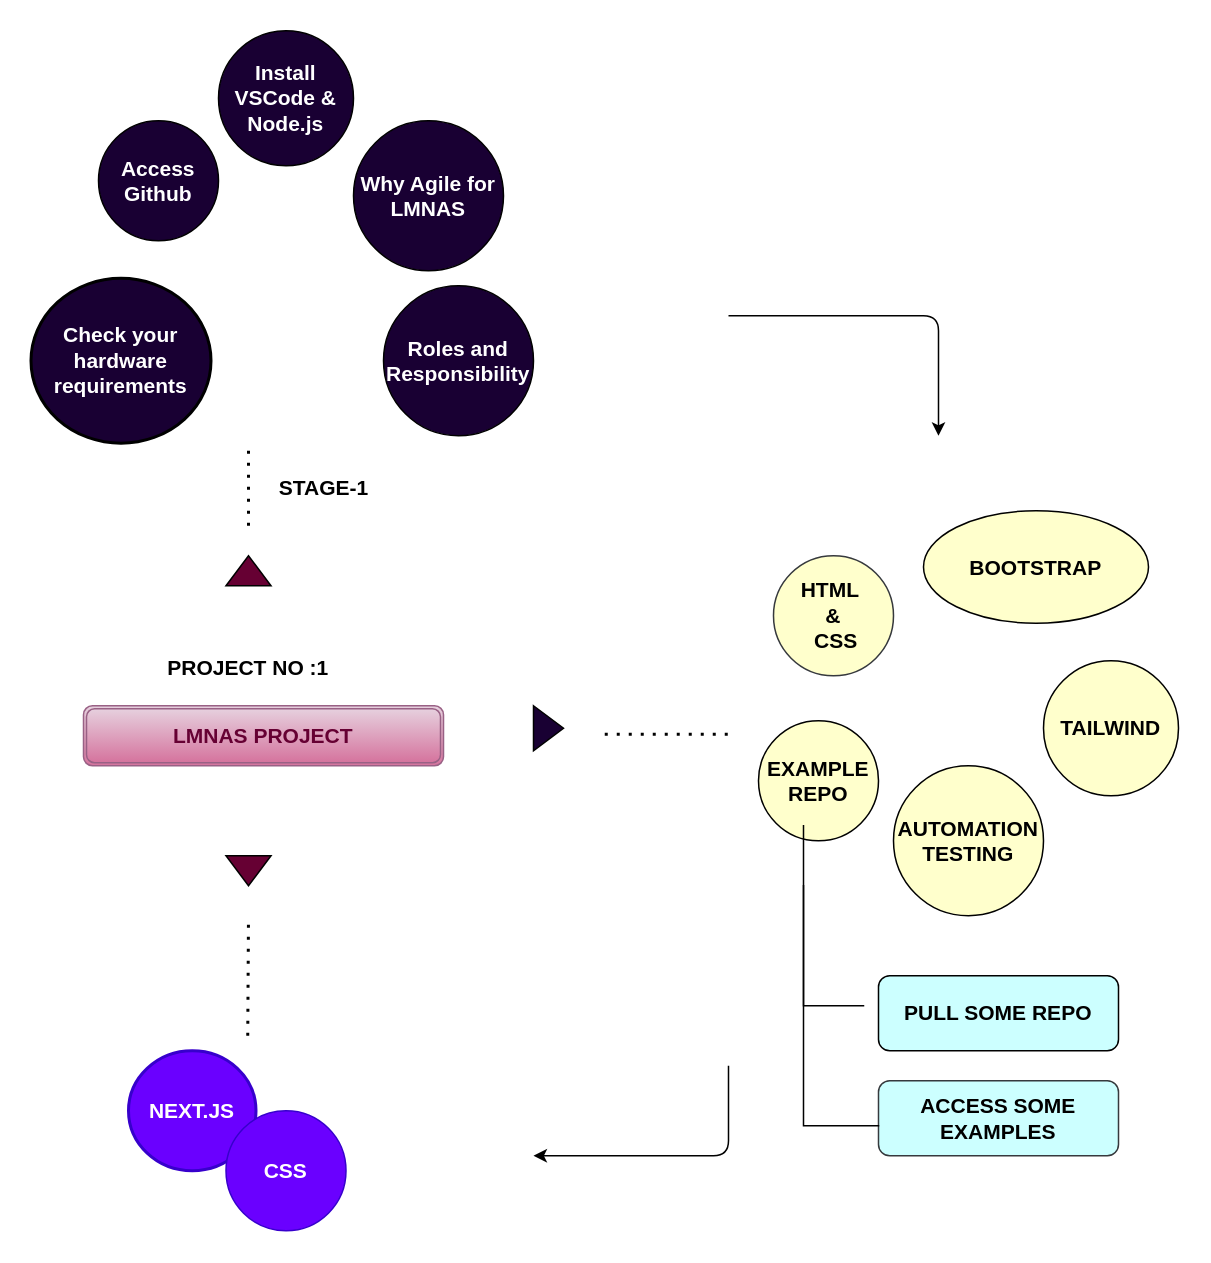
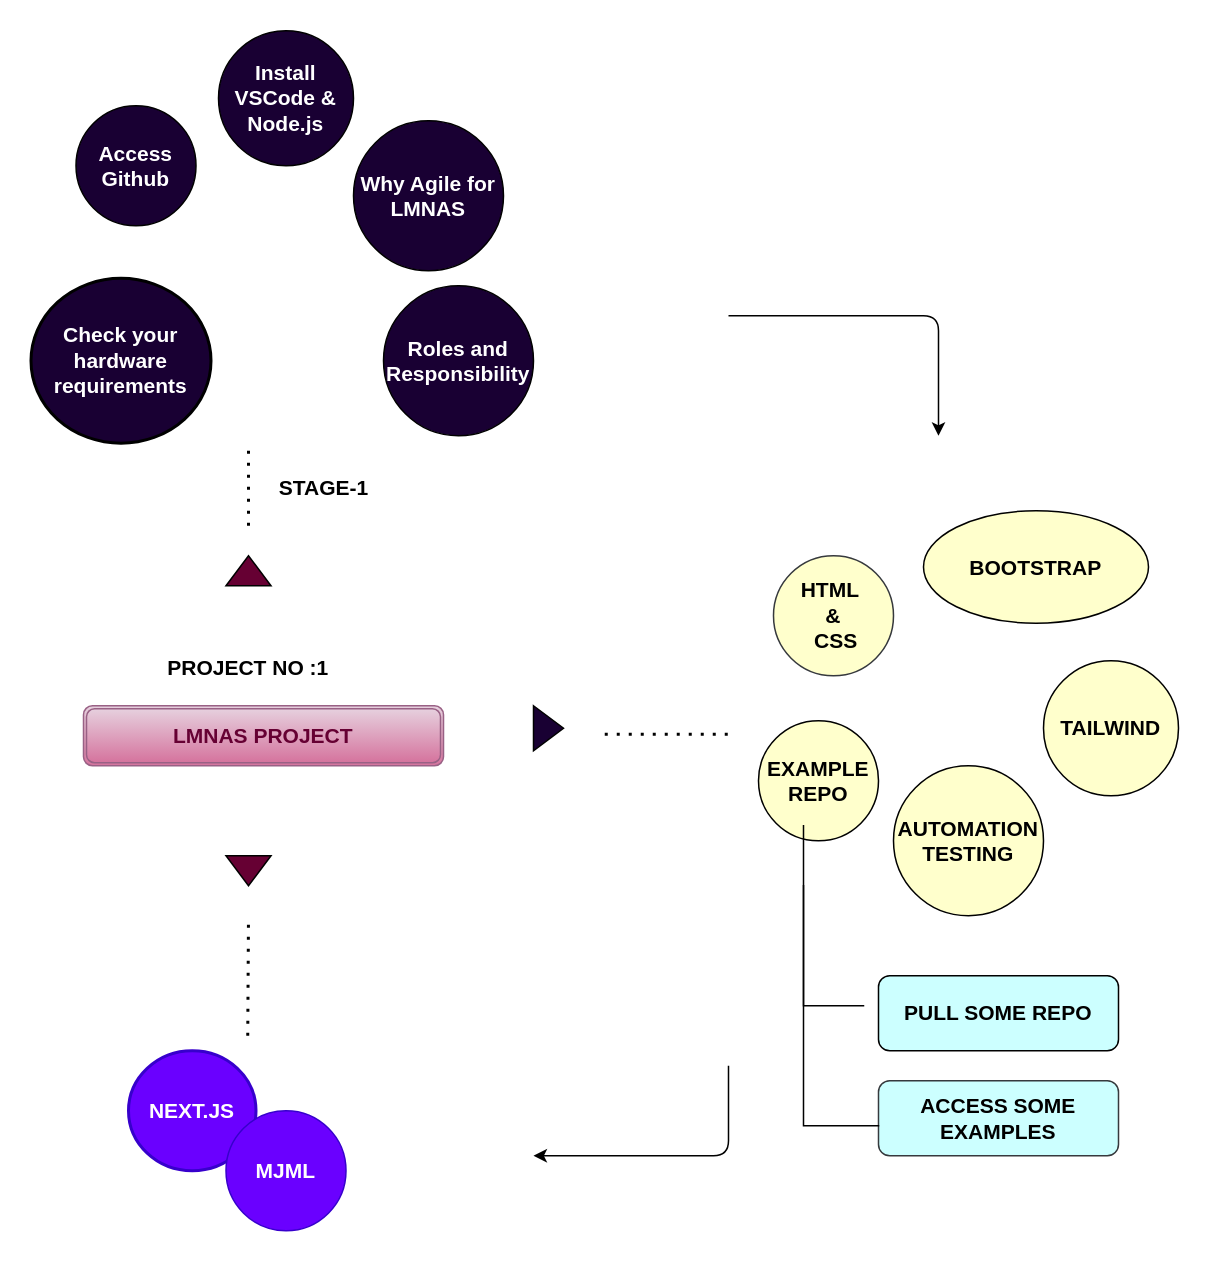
(158, 181) -> (136, 166)
(286, 1171) -> (286, 1171)
